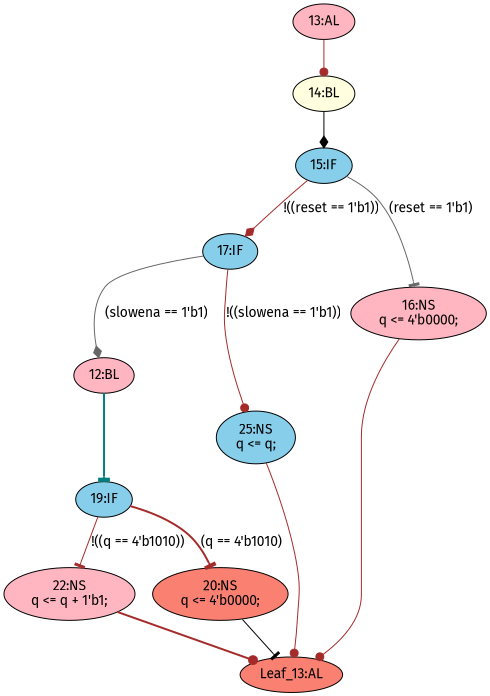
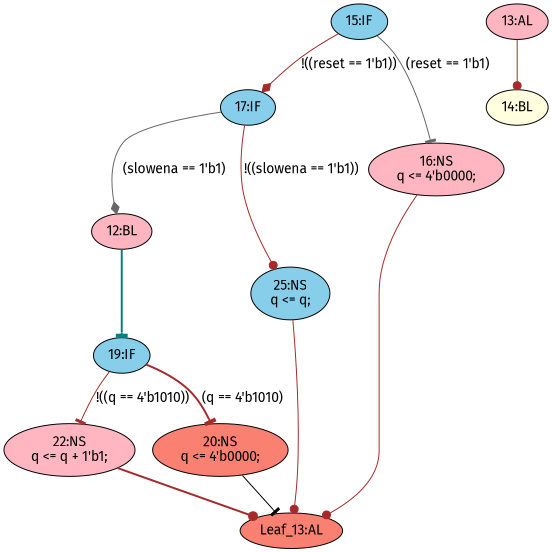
(324, 124) -> none
